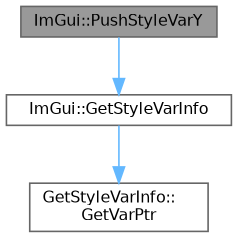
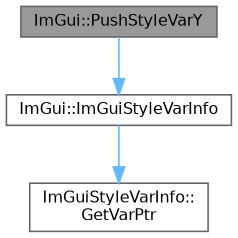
(119, 110) -> (119, 110)
(119, 207) -> (119, 207)
